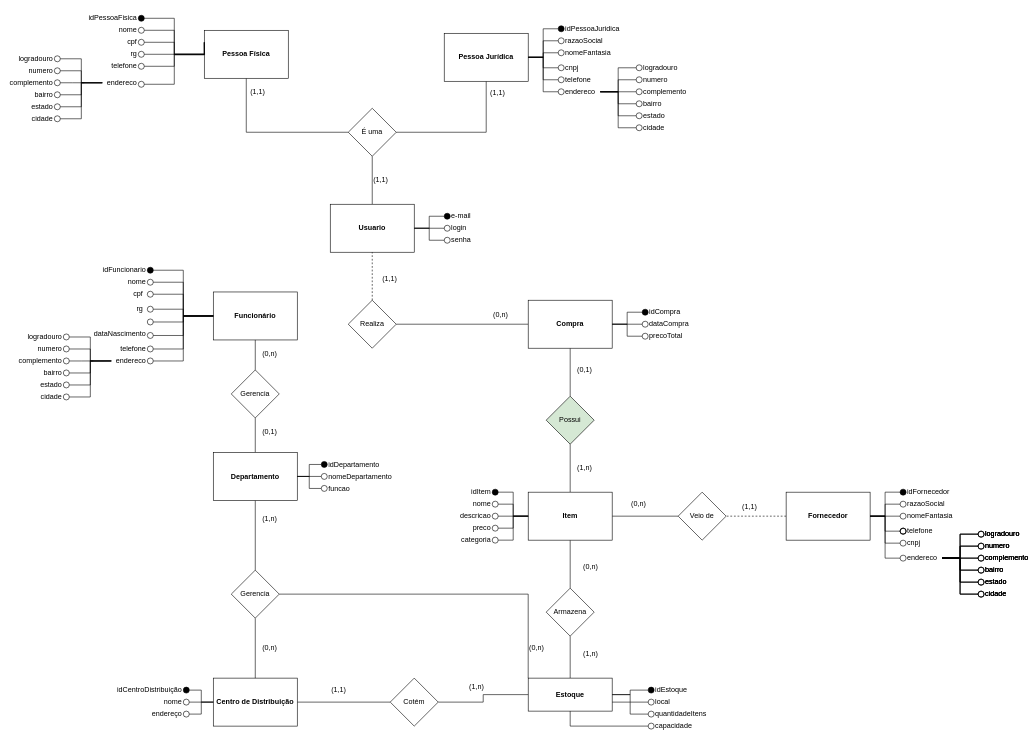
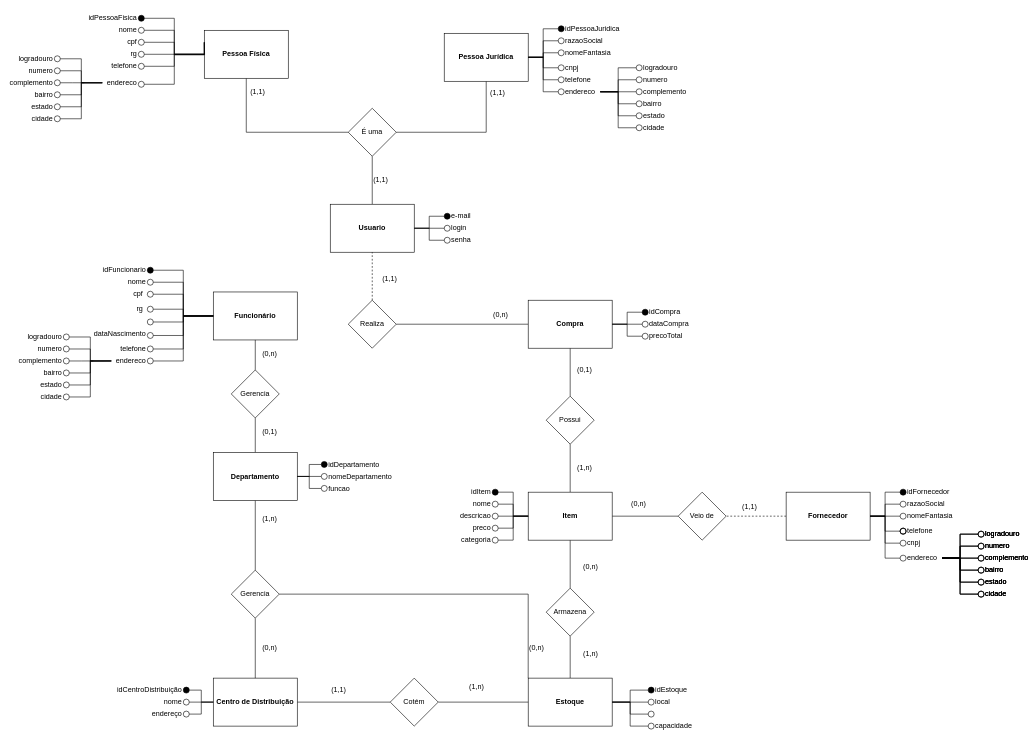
(570, 420) -> (570, 420)
(570, 695) -> (570, 702)
(678, 714) -> none
